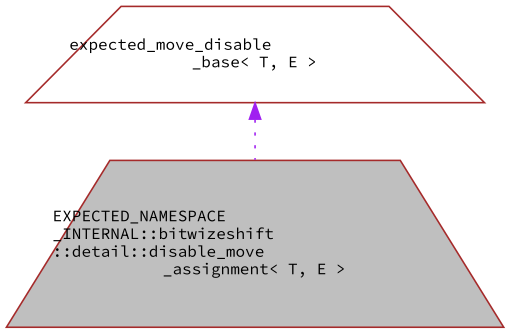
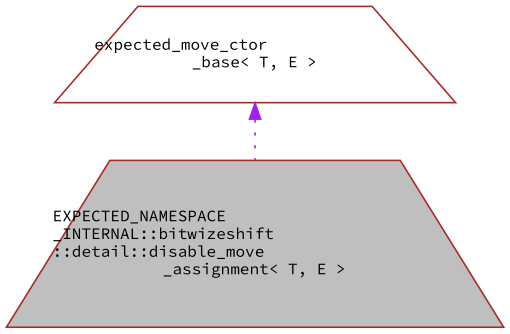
(255, 55) -> (255, 55)
